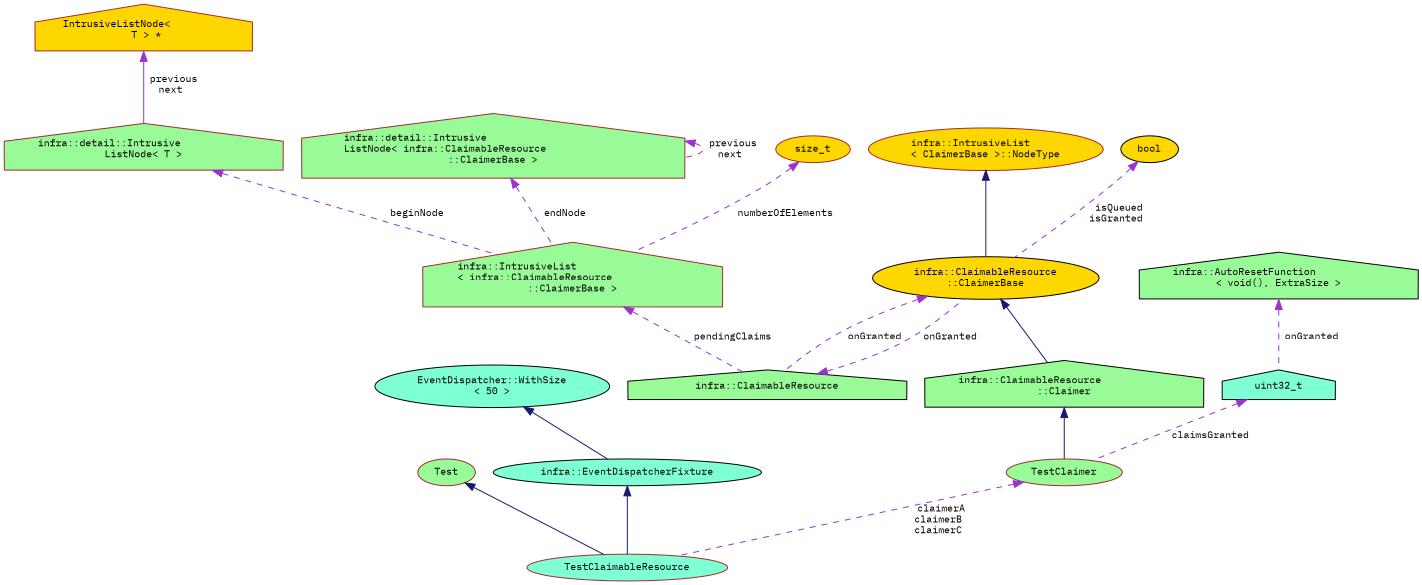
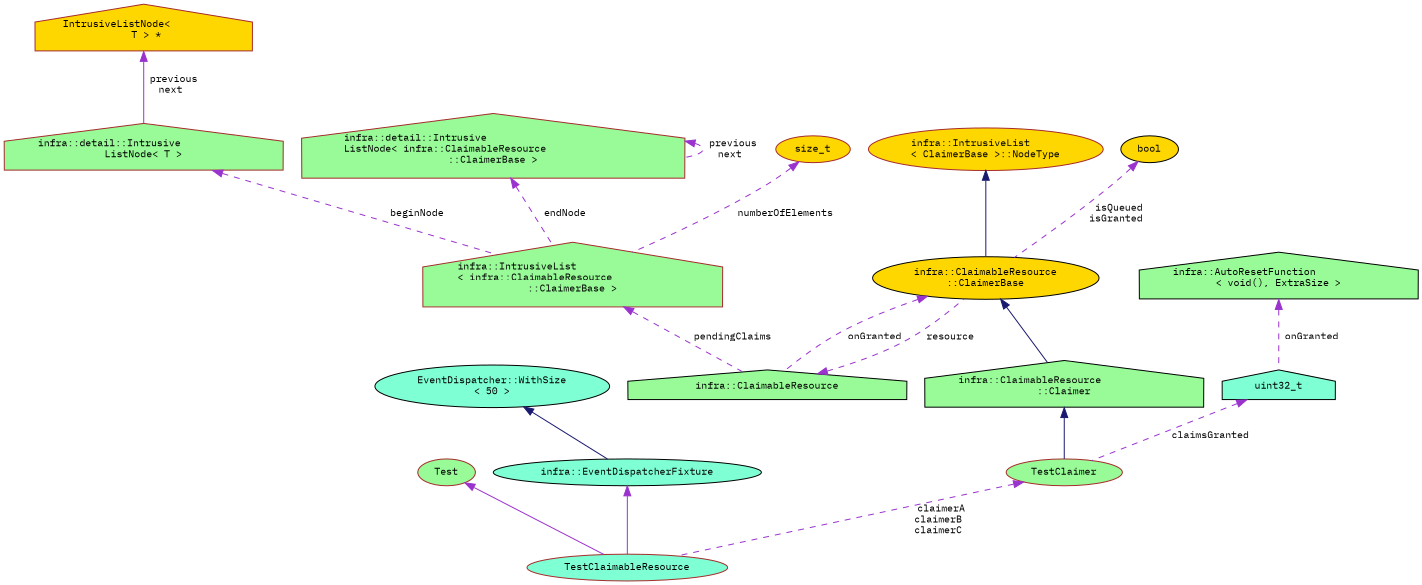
(948, 337) -> (948, 337)
(539, 521) -> (539, 521)
(627, 525) -> (627, 525)
